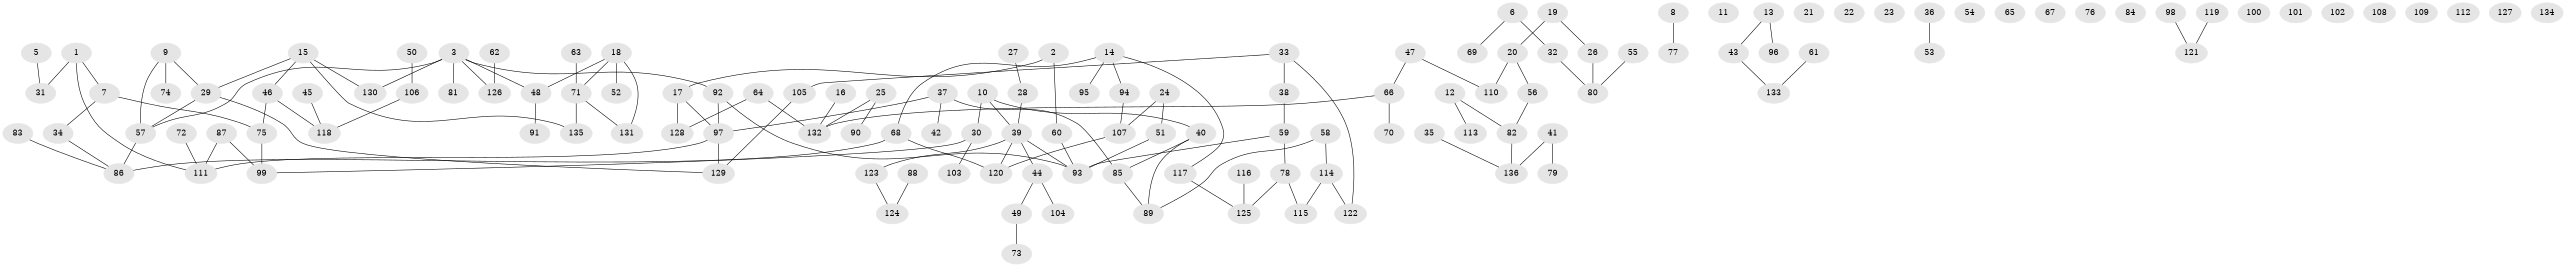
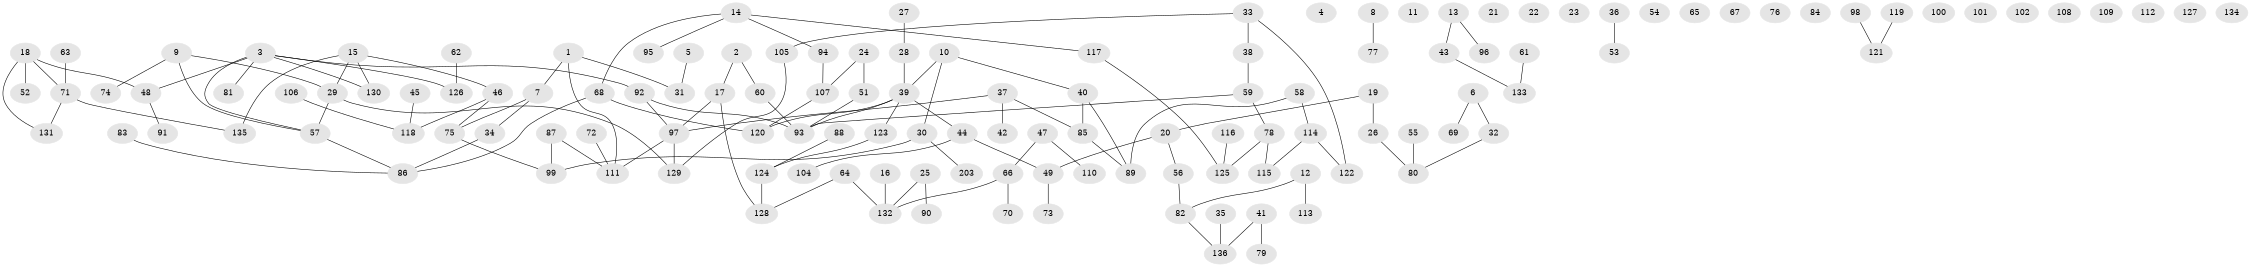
none -> (1321, 13)
(412, 53) -> none
(1502, 73) -> (1110, 149)
(954, 174) -> (967, 174)
none -> (762, 194)
